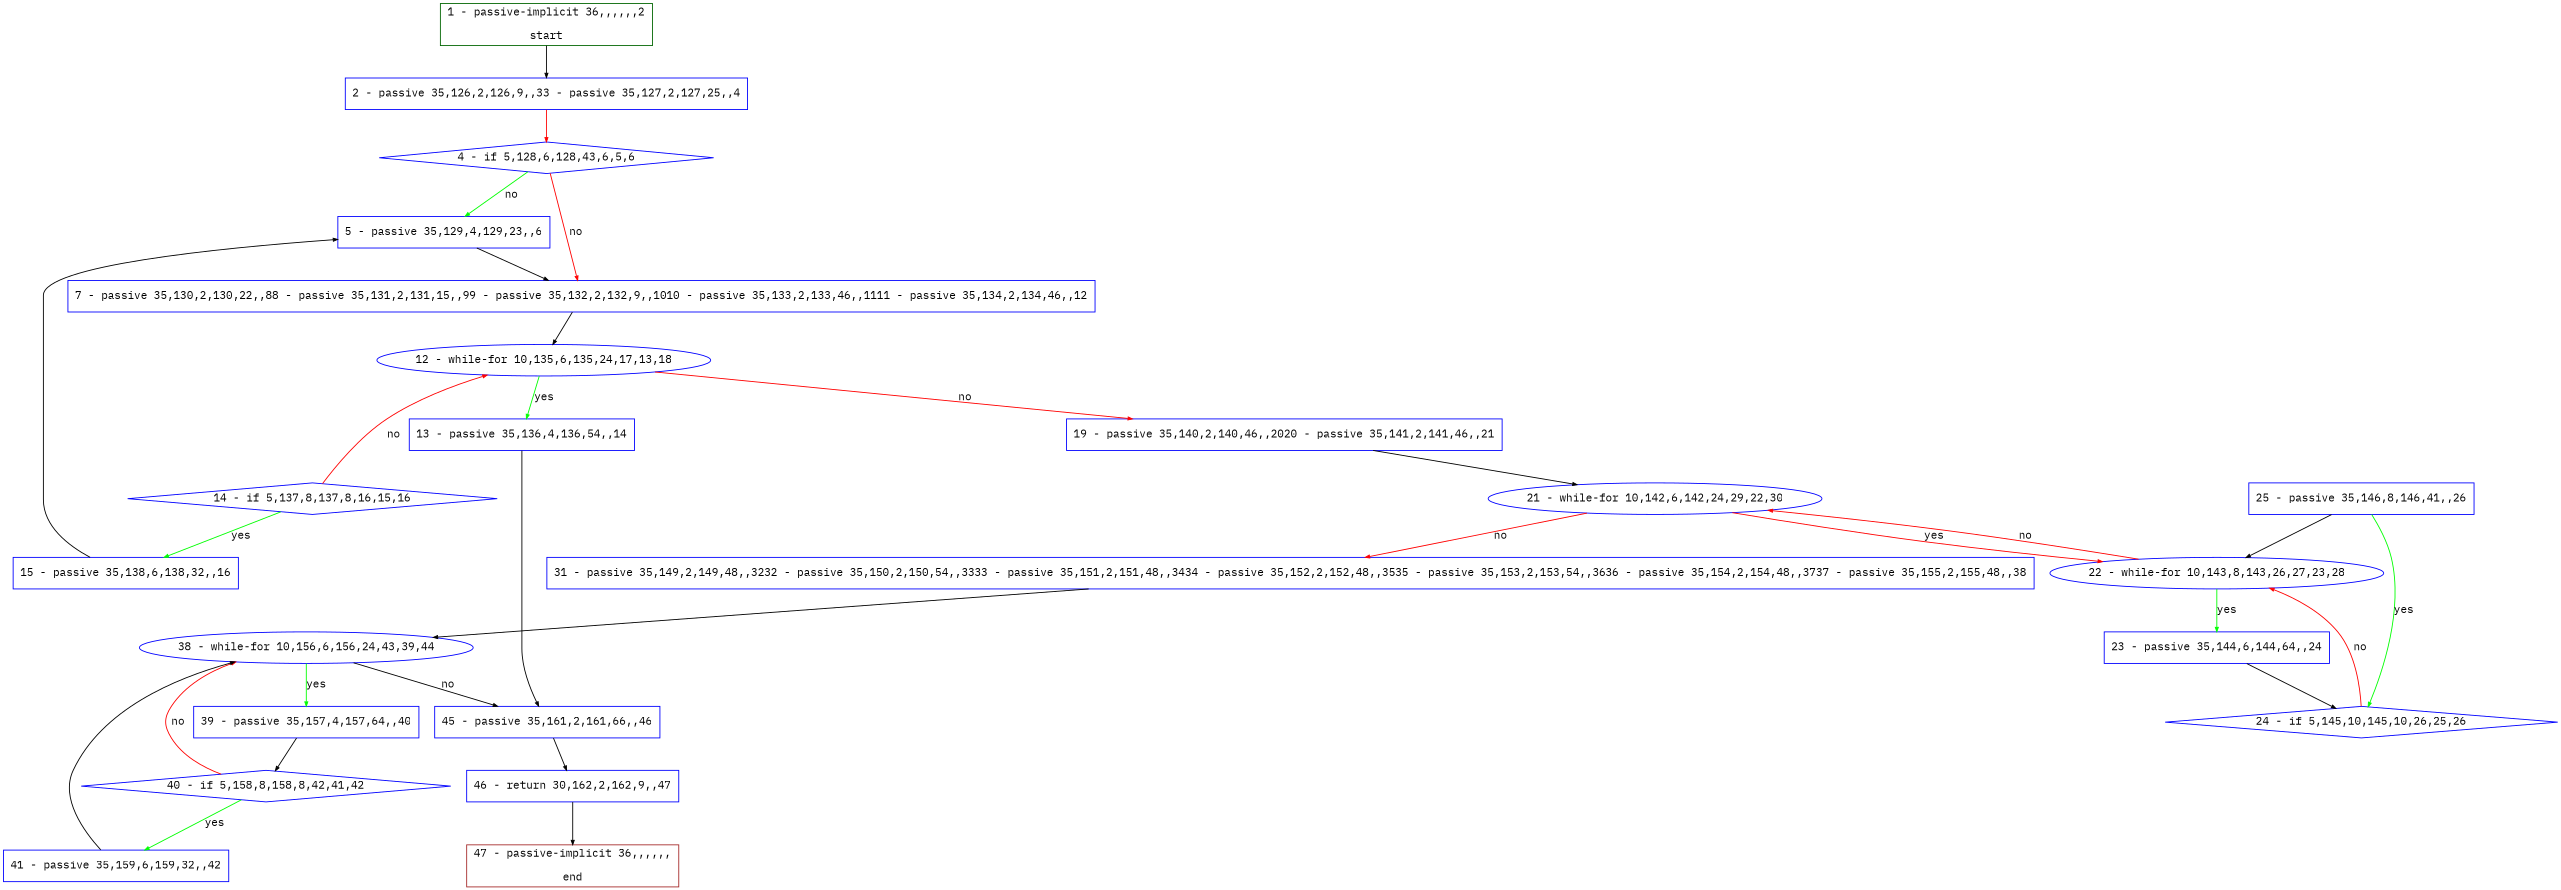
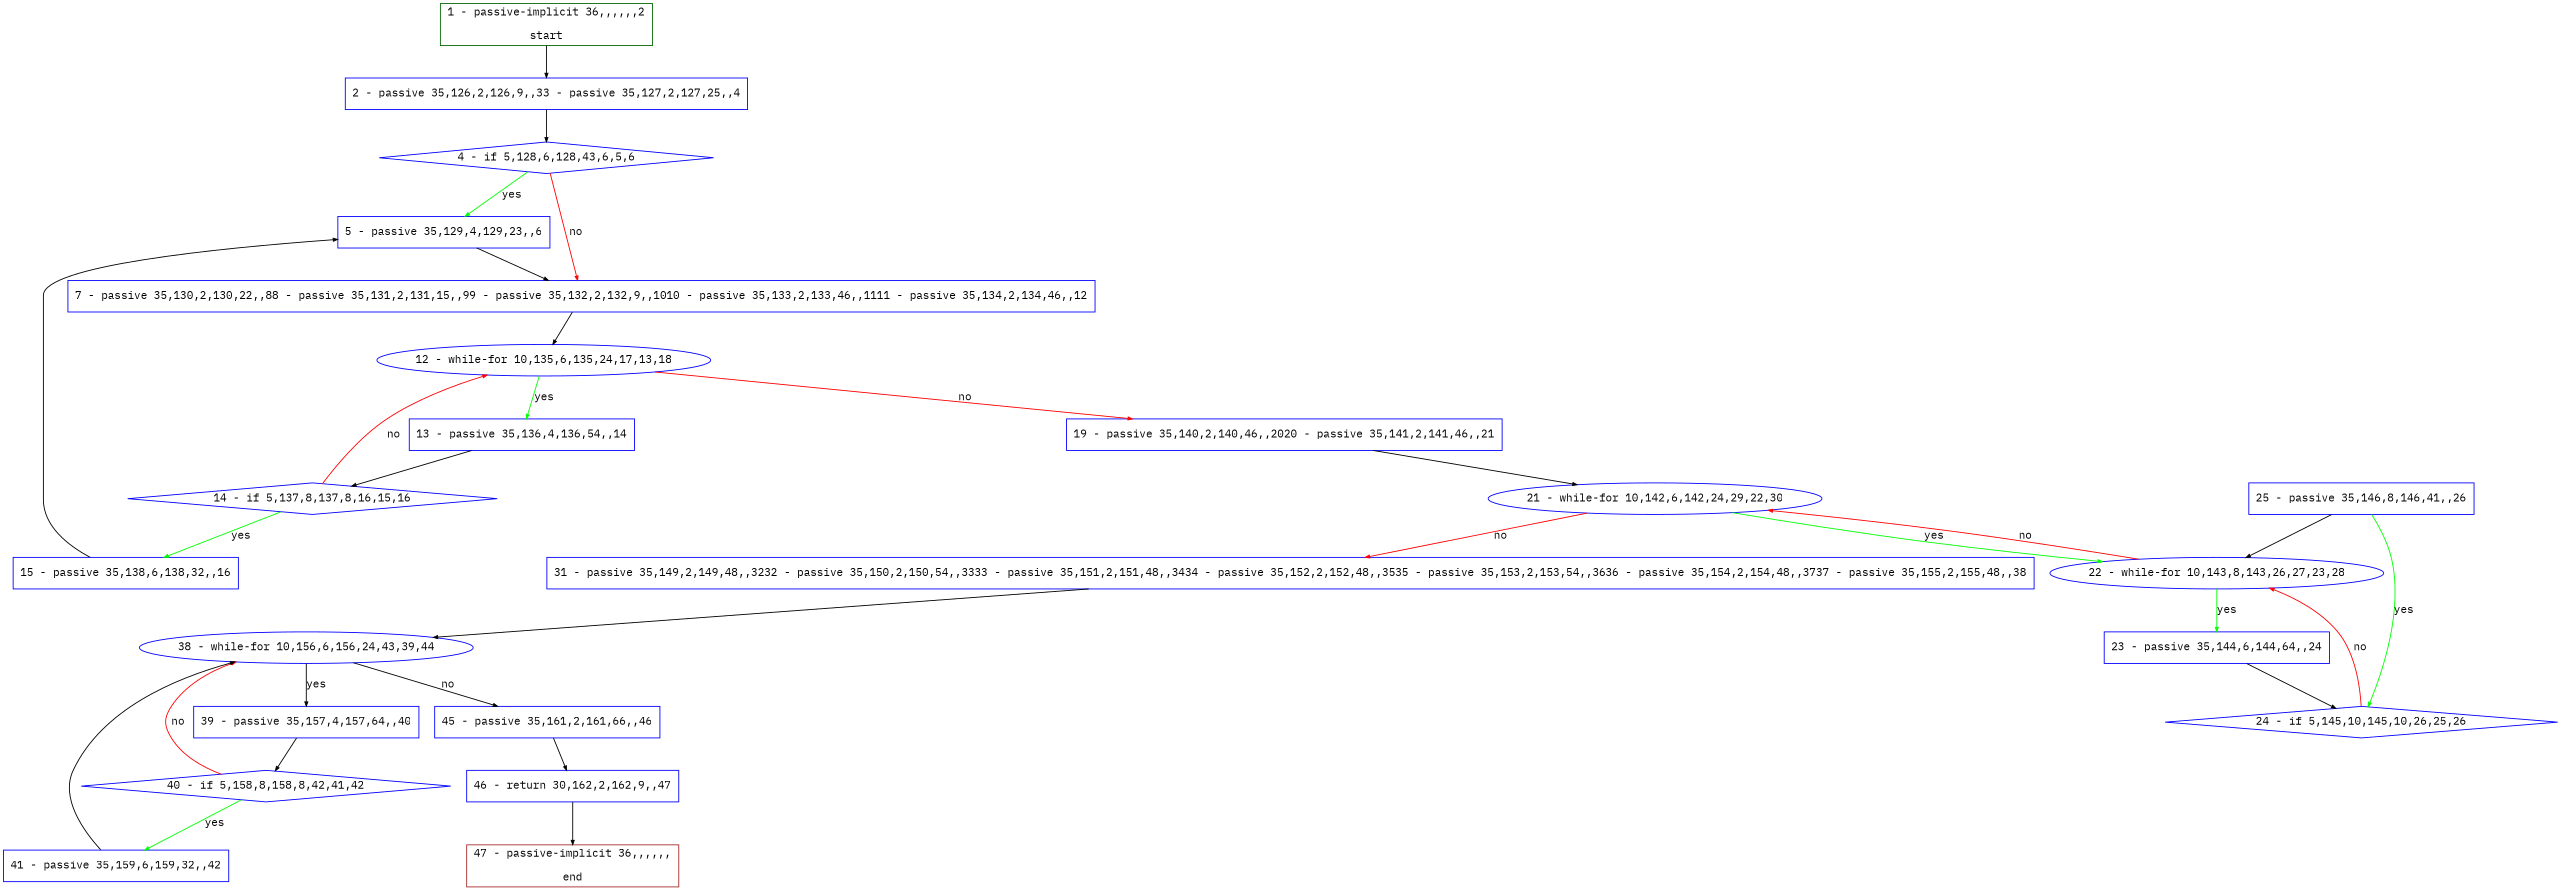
(546, 124) -> (546, 124)
(512, 195) -> (512, 195)
(1915, 540) -> (1915, 540)
(522, 578) -> (414, 468)
(306, 683) -> (306, 683)
